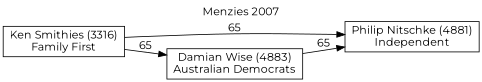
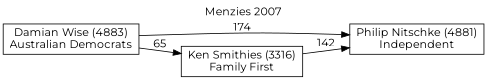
(235, 28) -> (326, 44)
(324, 44) -> (242, 28)
(142, 52) -> (156, 50)
